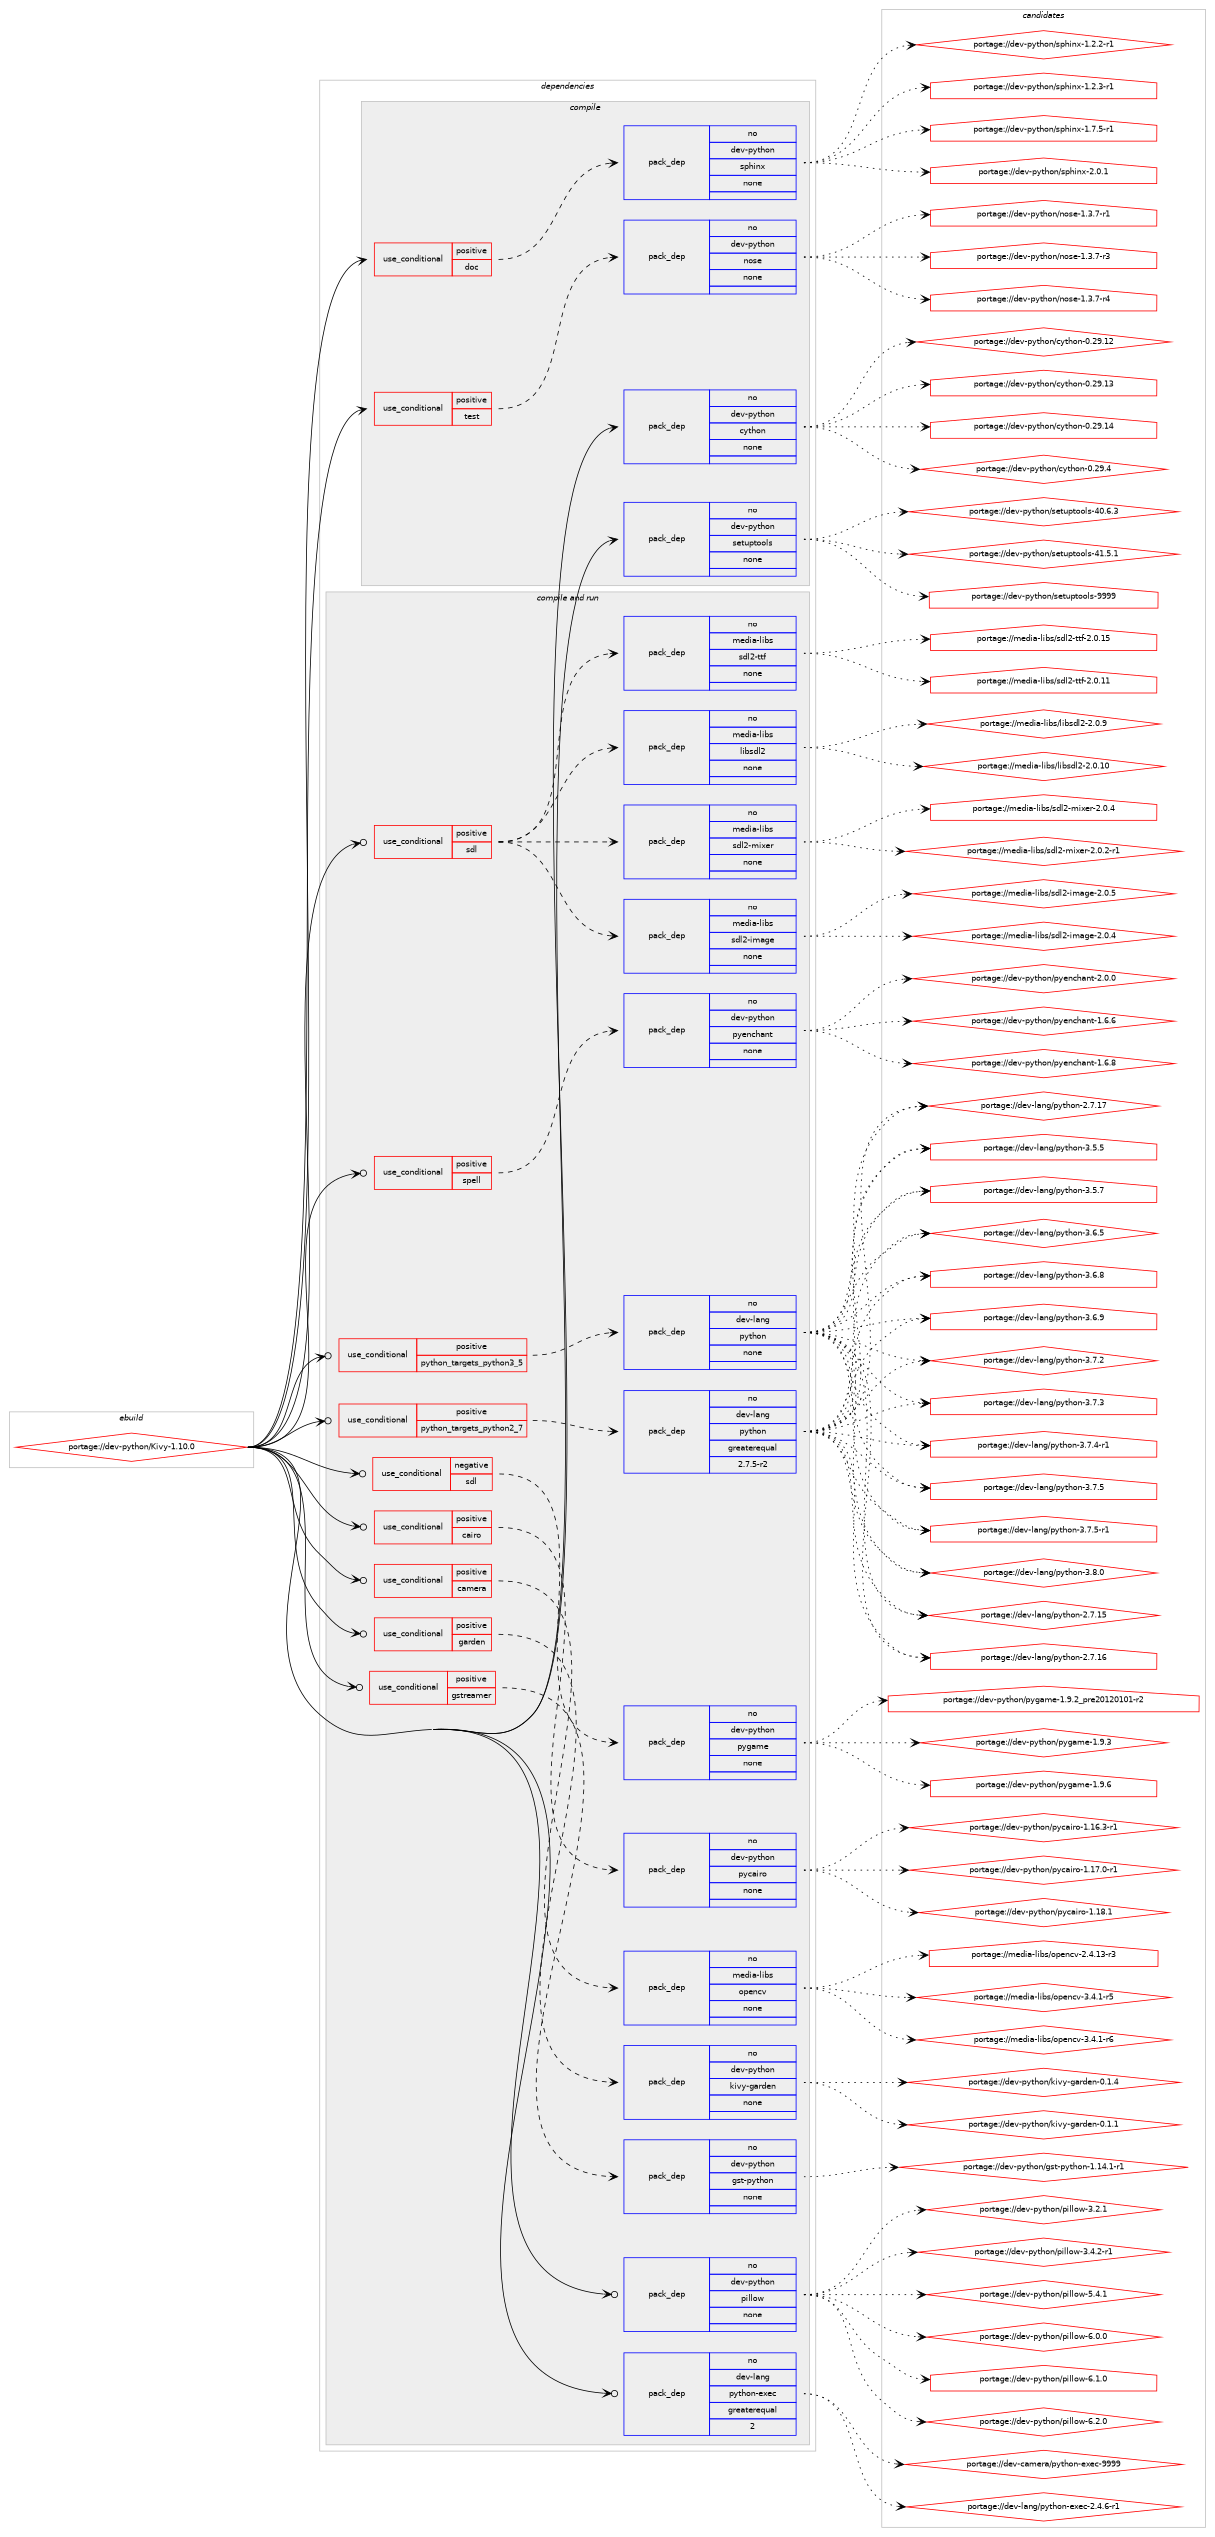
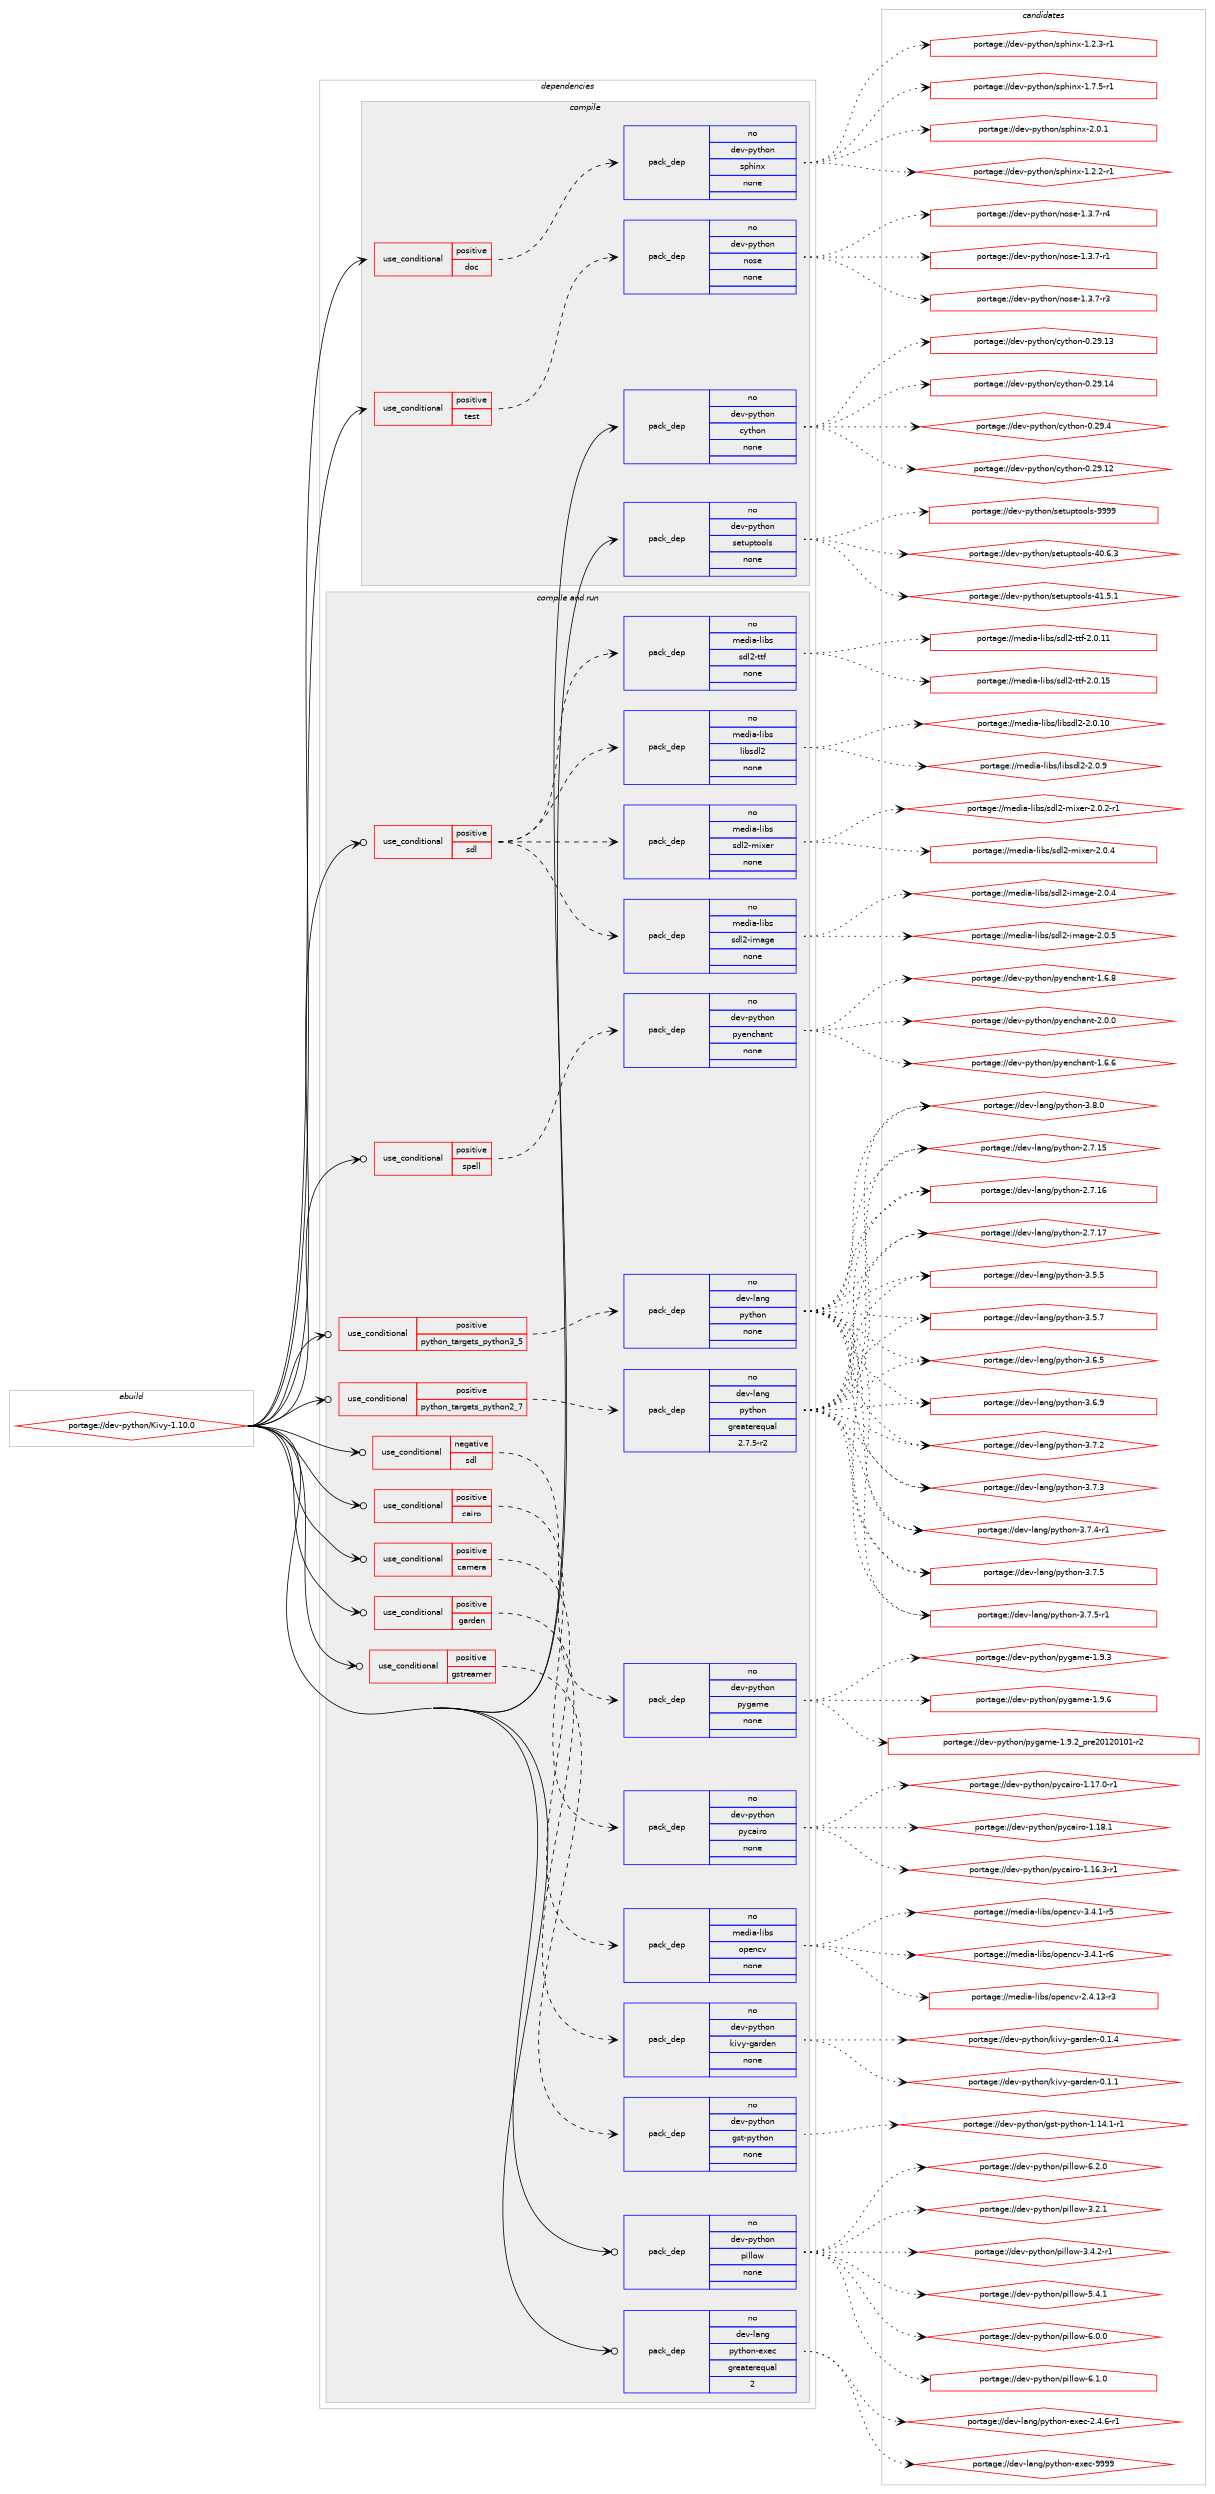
(1044, 1276) -> none
(1044, 1403) -> (1044, 1488)
(1044, 1446) -> (1044, 1531)
(1044, 2464) -> (1044, 2464)
